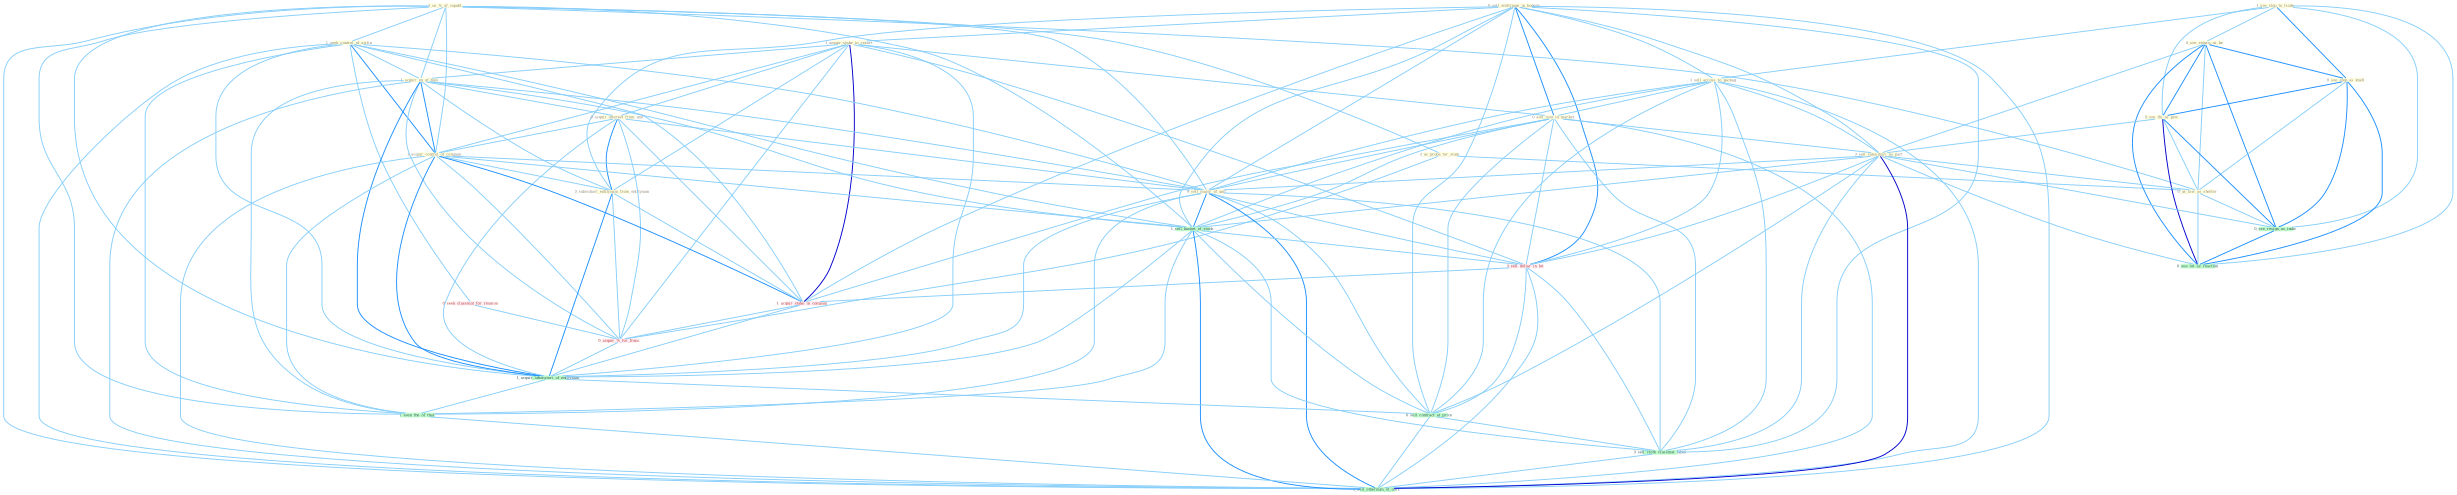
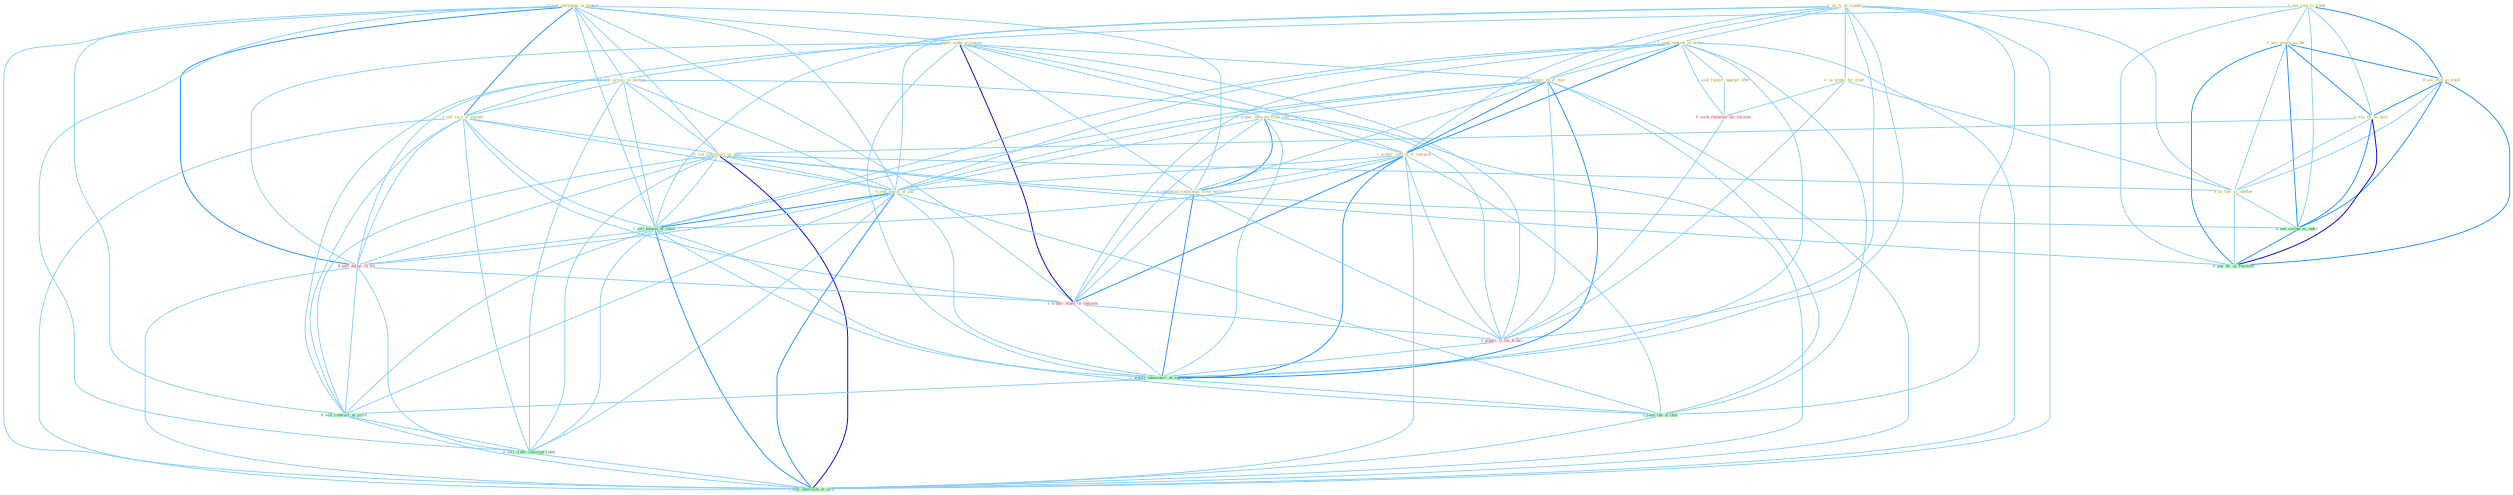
none -> (1724, 80)
none -> (1782, 99)
(2043, 99) -> none
(2198, 266) -> (2234, 266)
none -> (1816, 282)
